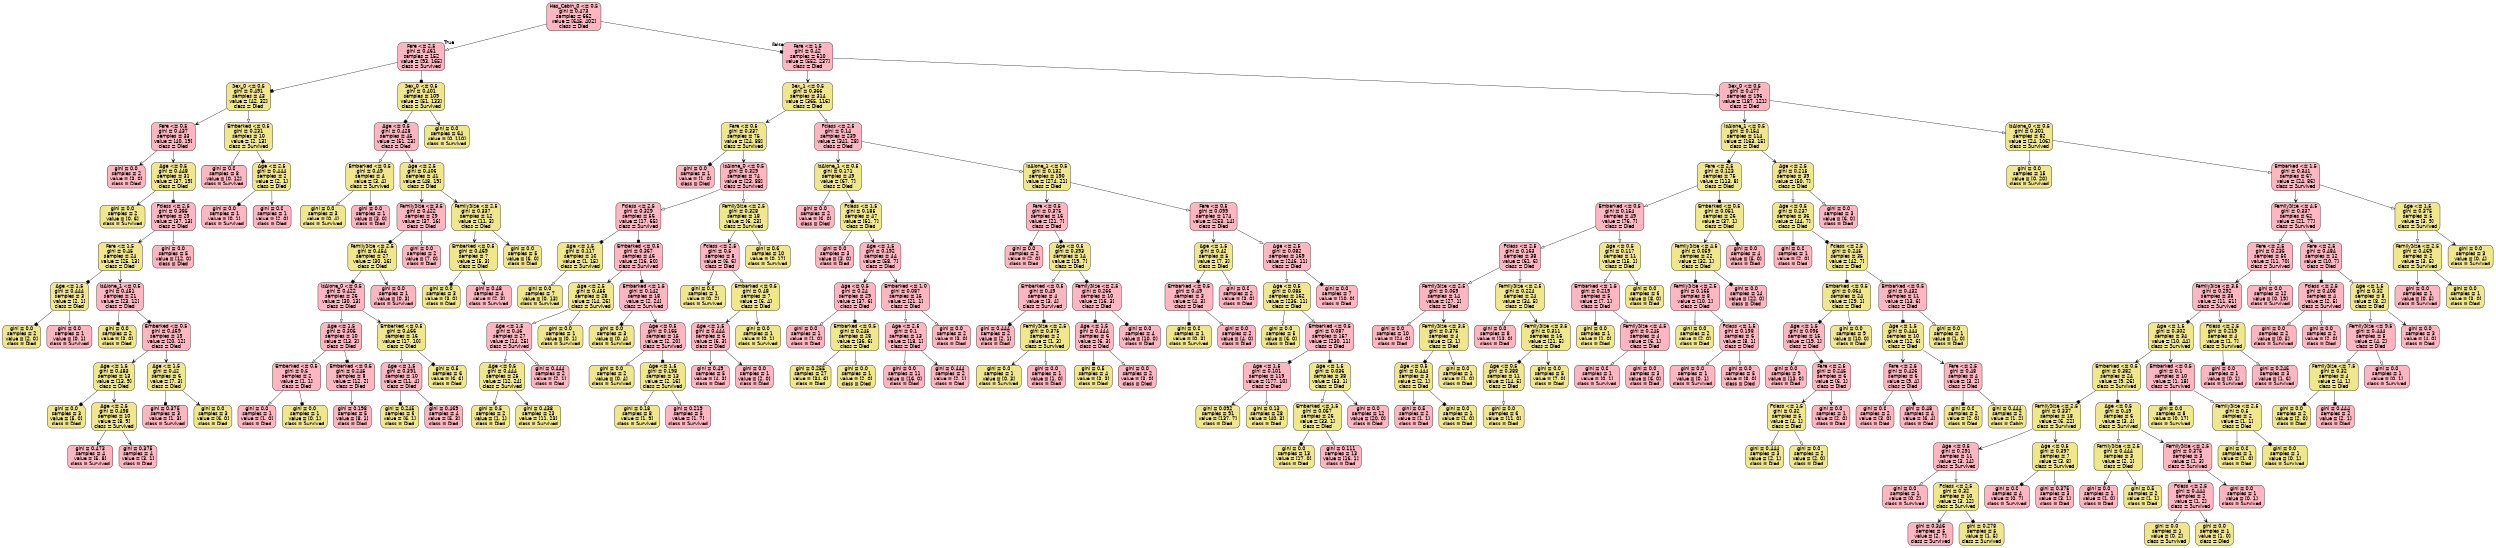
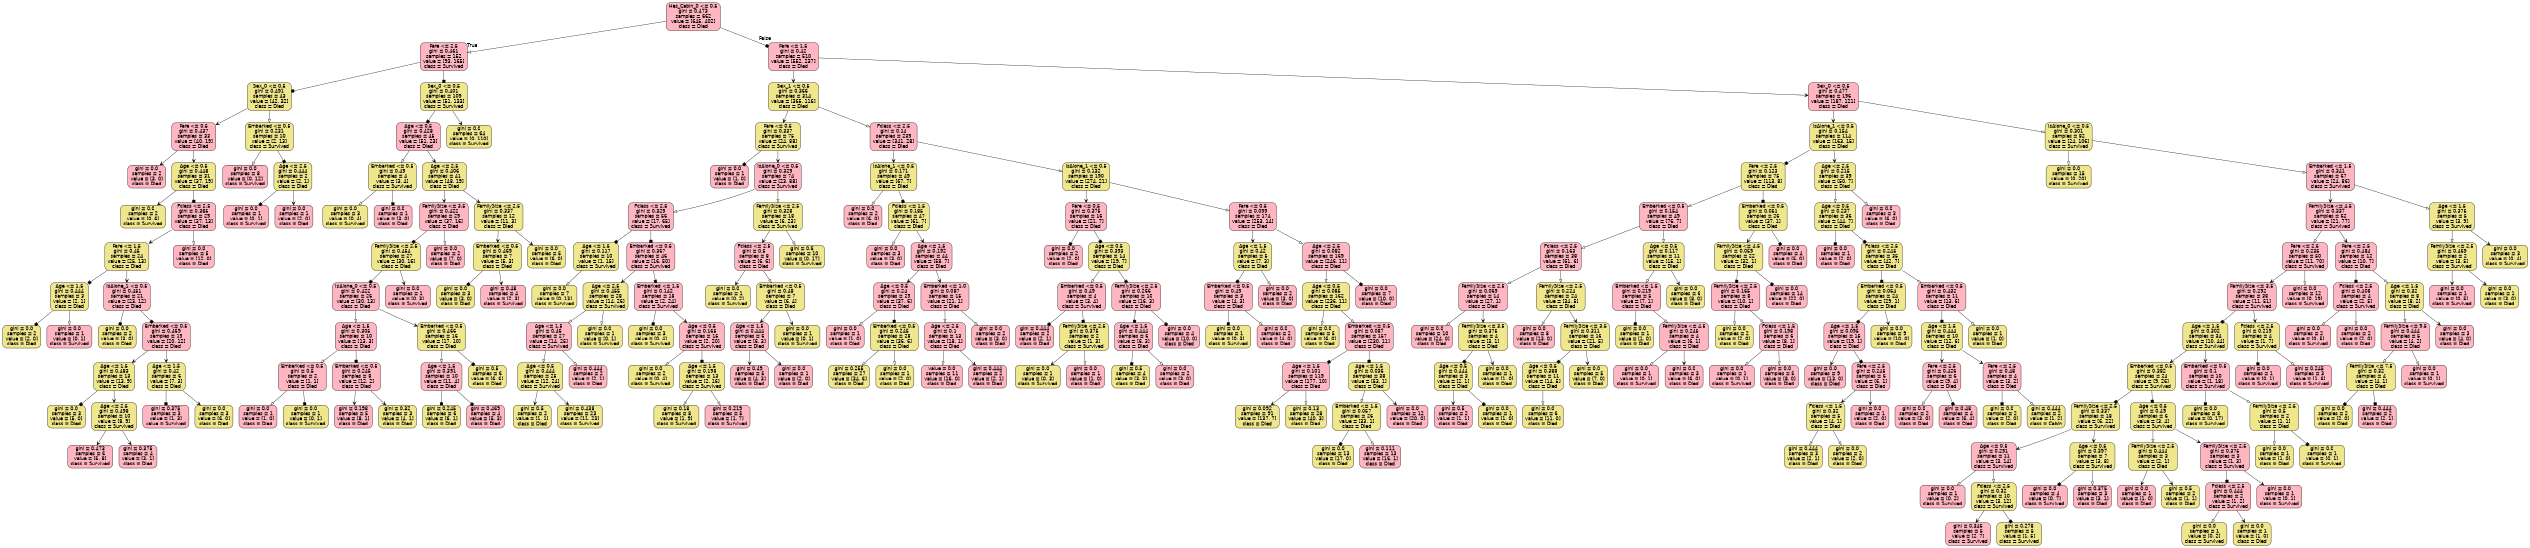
(904, 377) -> (942, 377)
(165, 417) -> (166, 417)
none -> (397, 417)
(90, 457) -> (90, 457)
